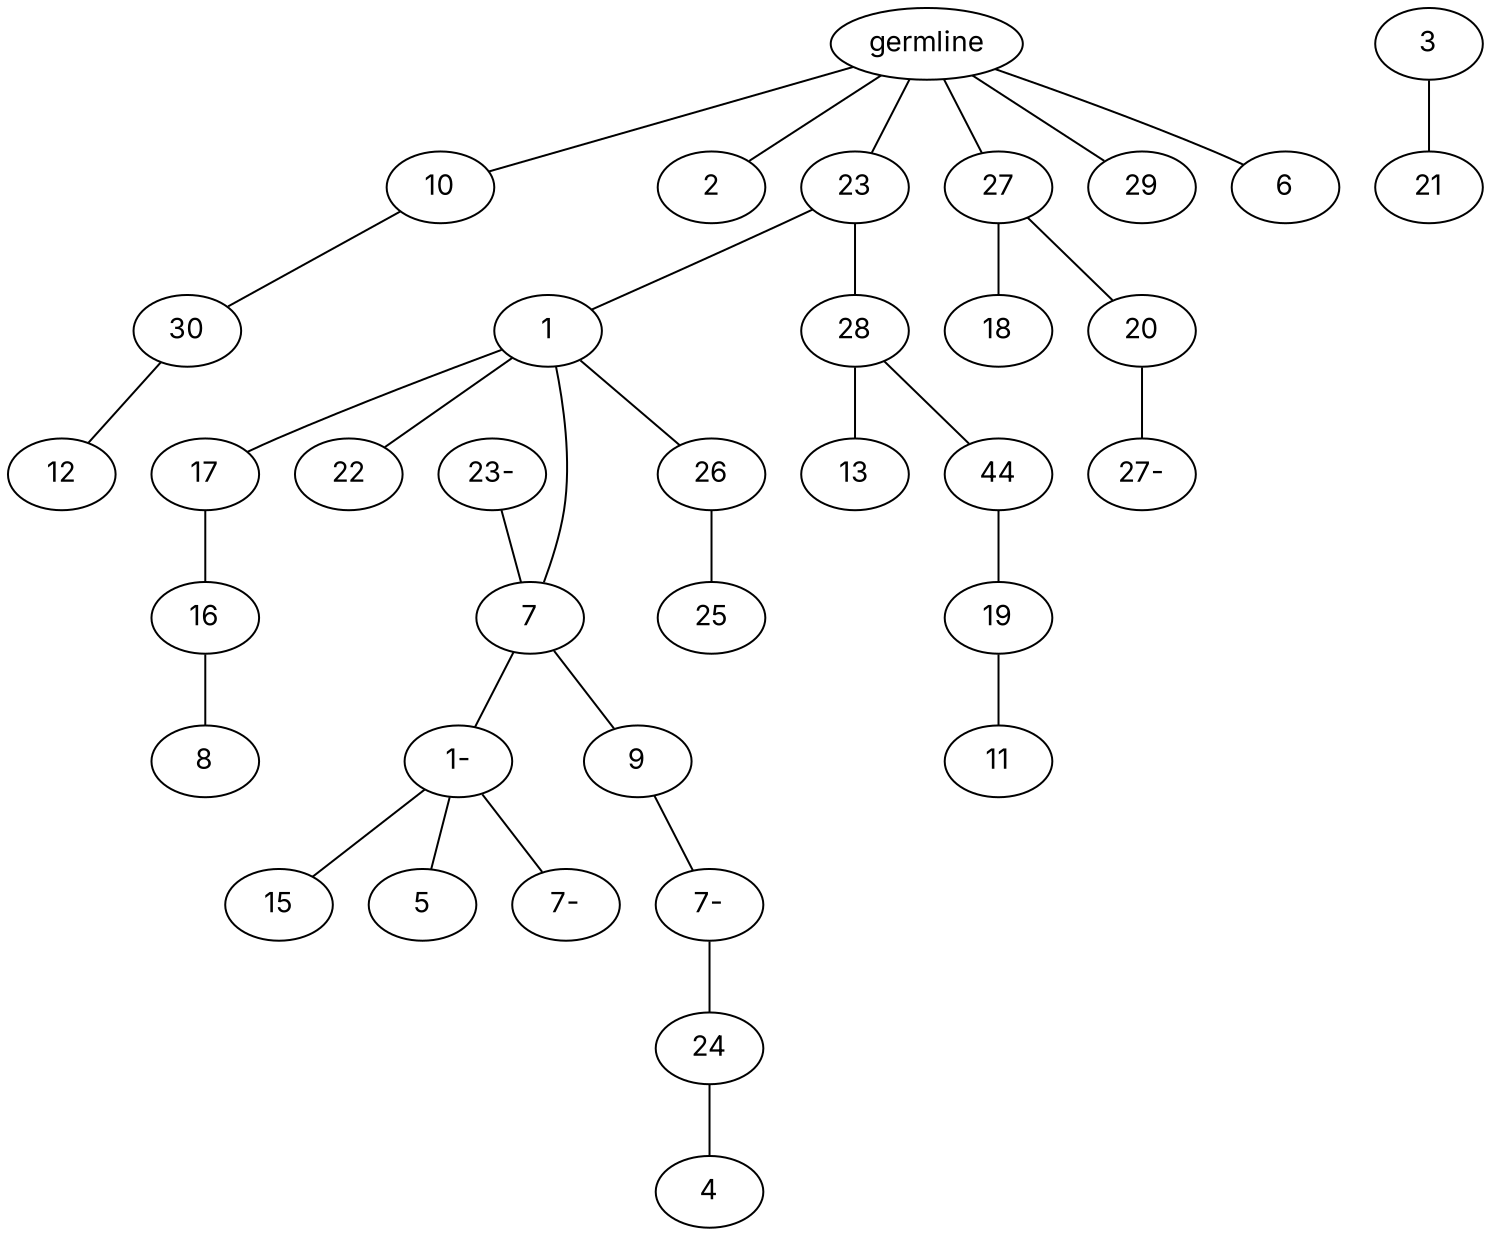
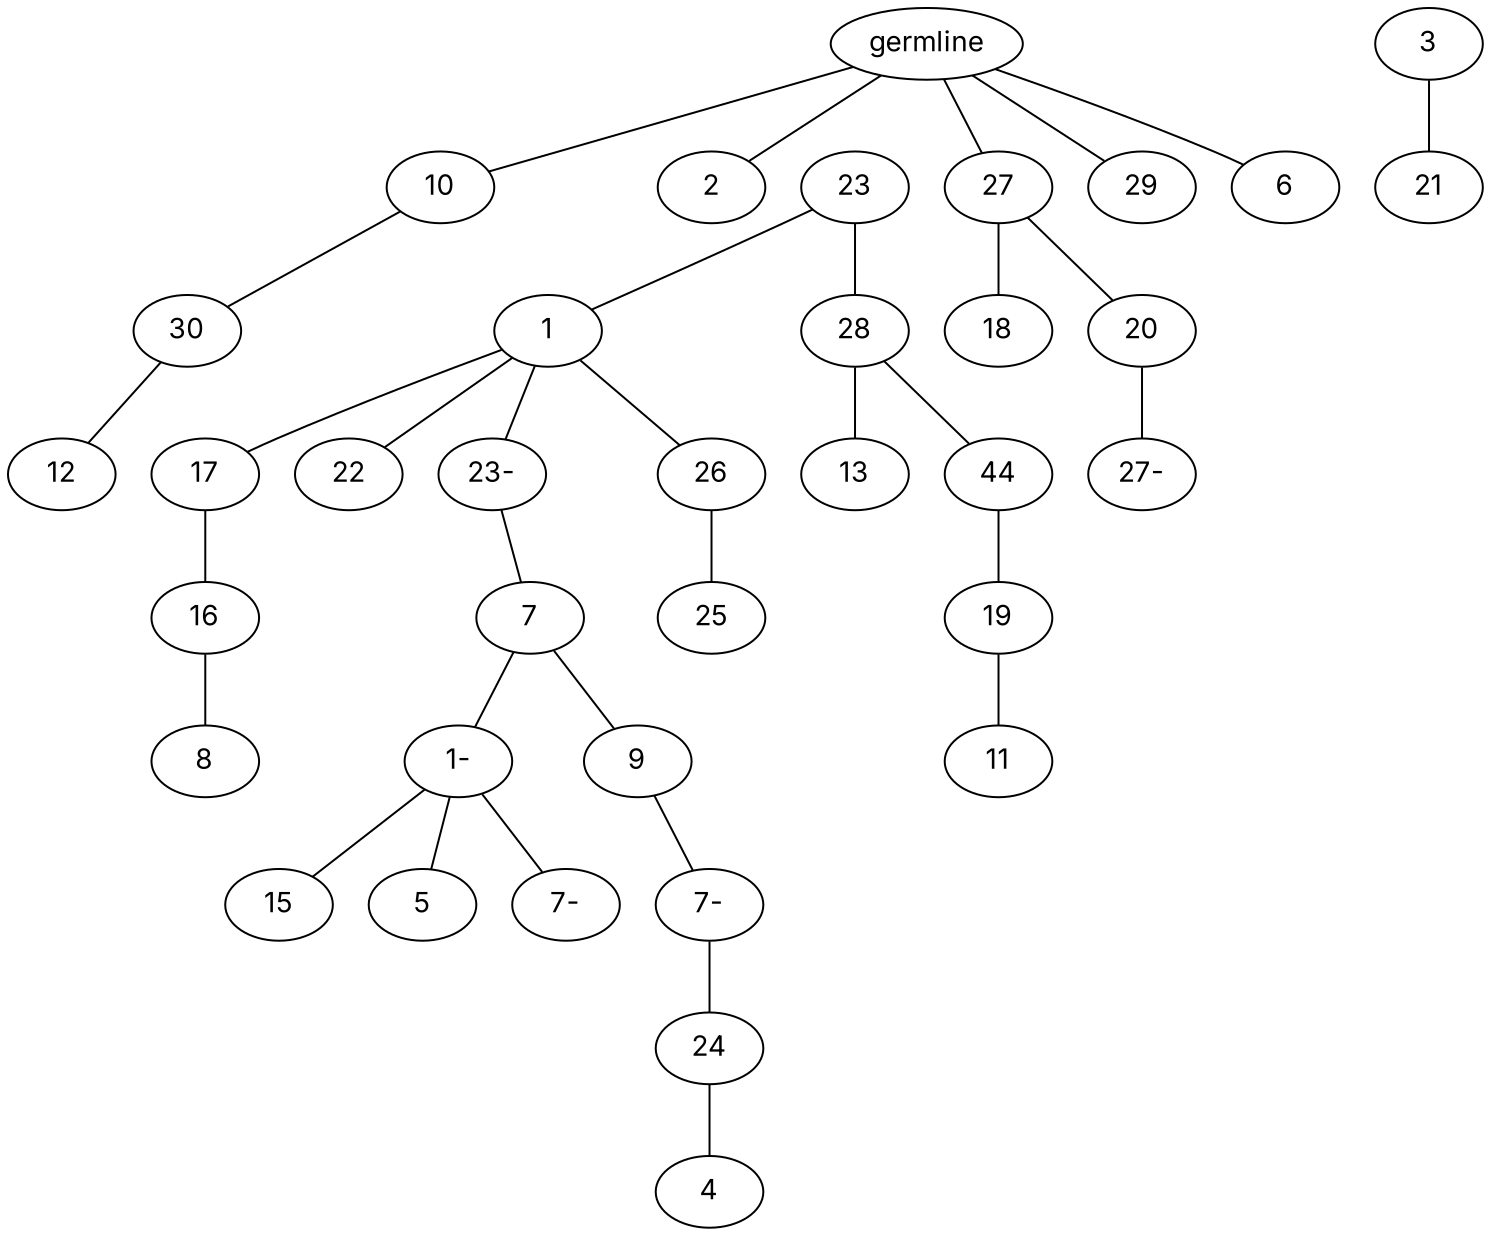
(891, 116) -> none
(567, 475) -> (520, 403)
